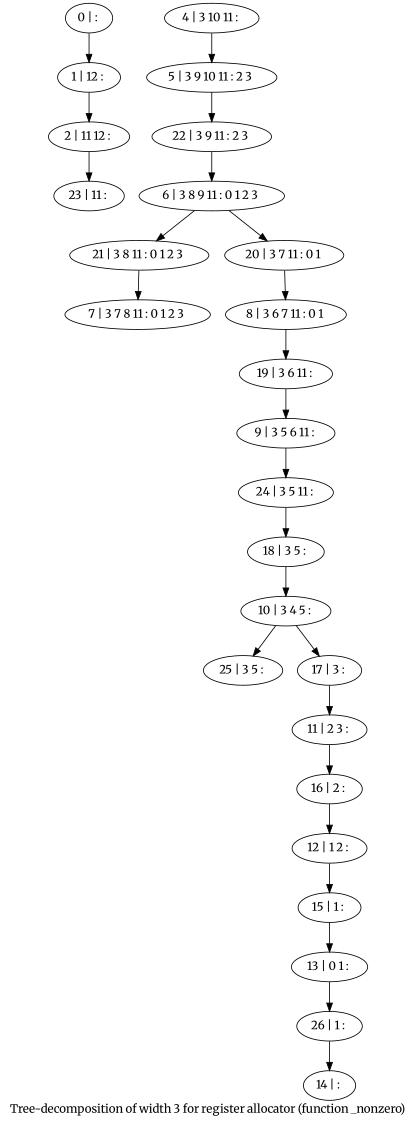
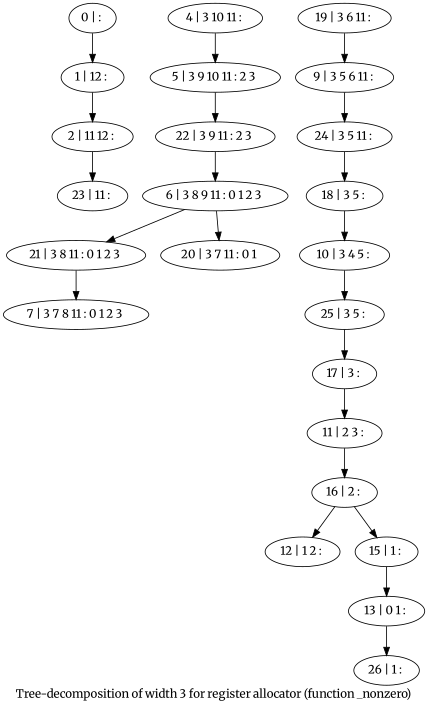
(286, 315) -> none
(305, 638) -> (345, 340)
(330, 874) -> (363, 519)
(330, 1086) -> none
